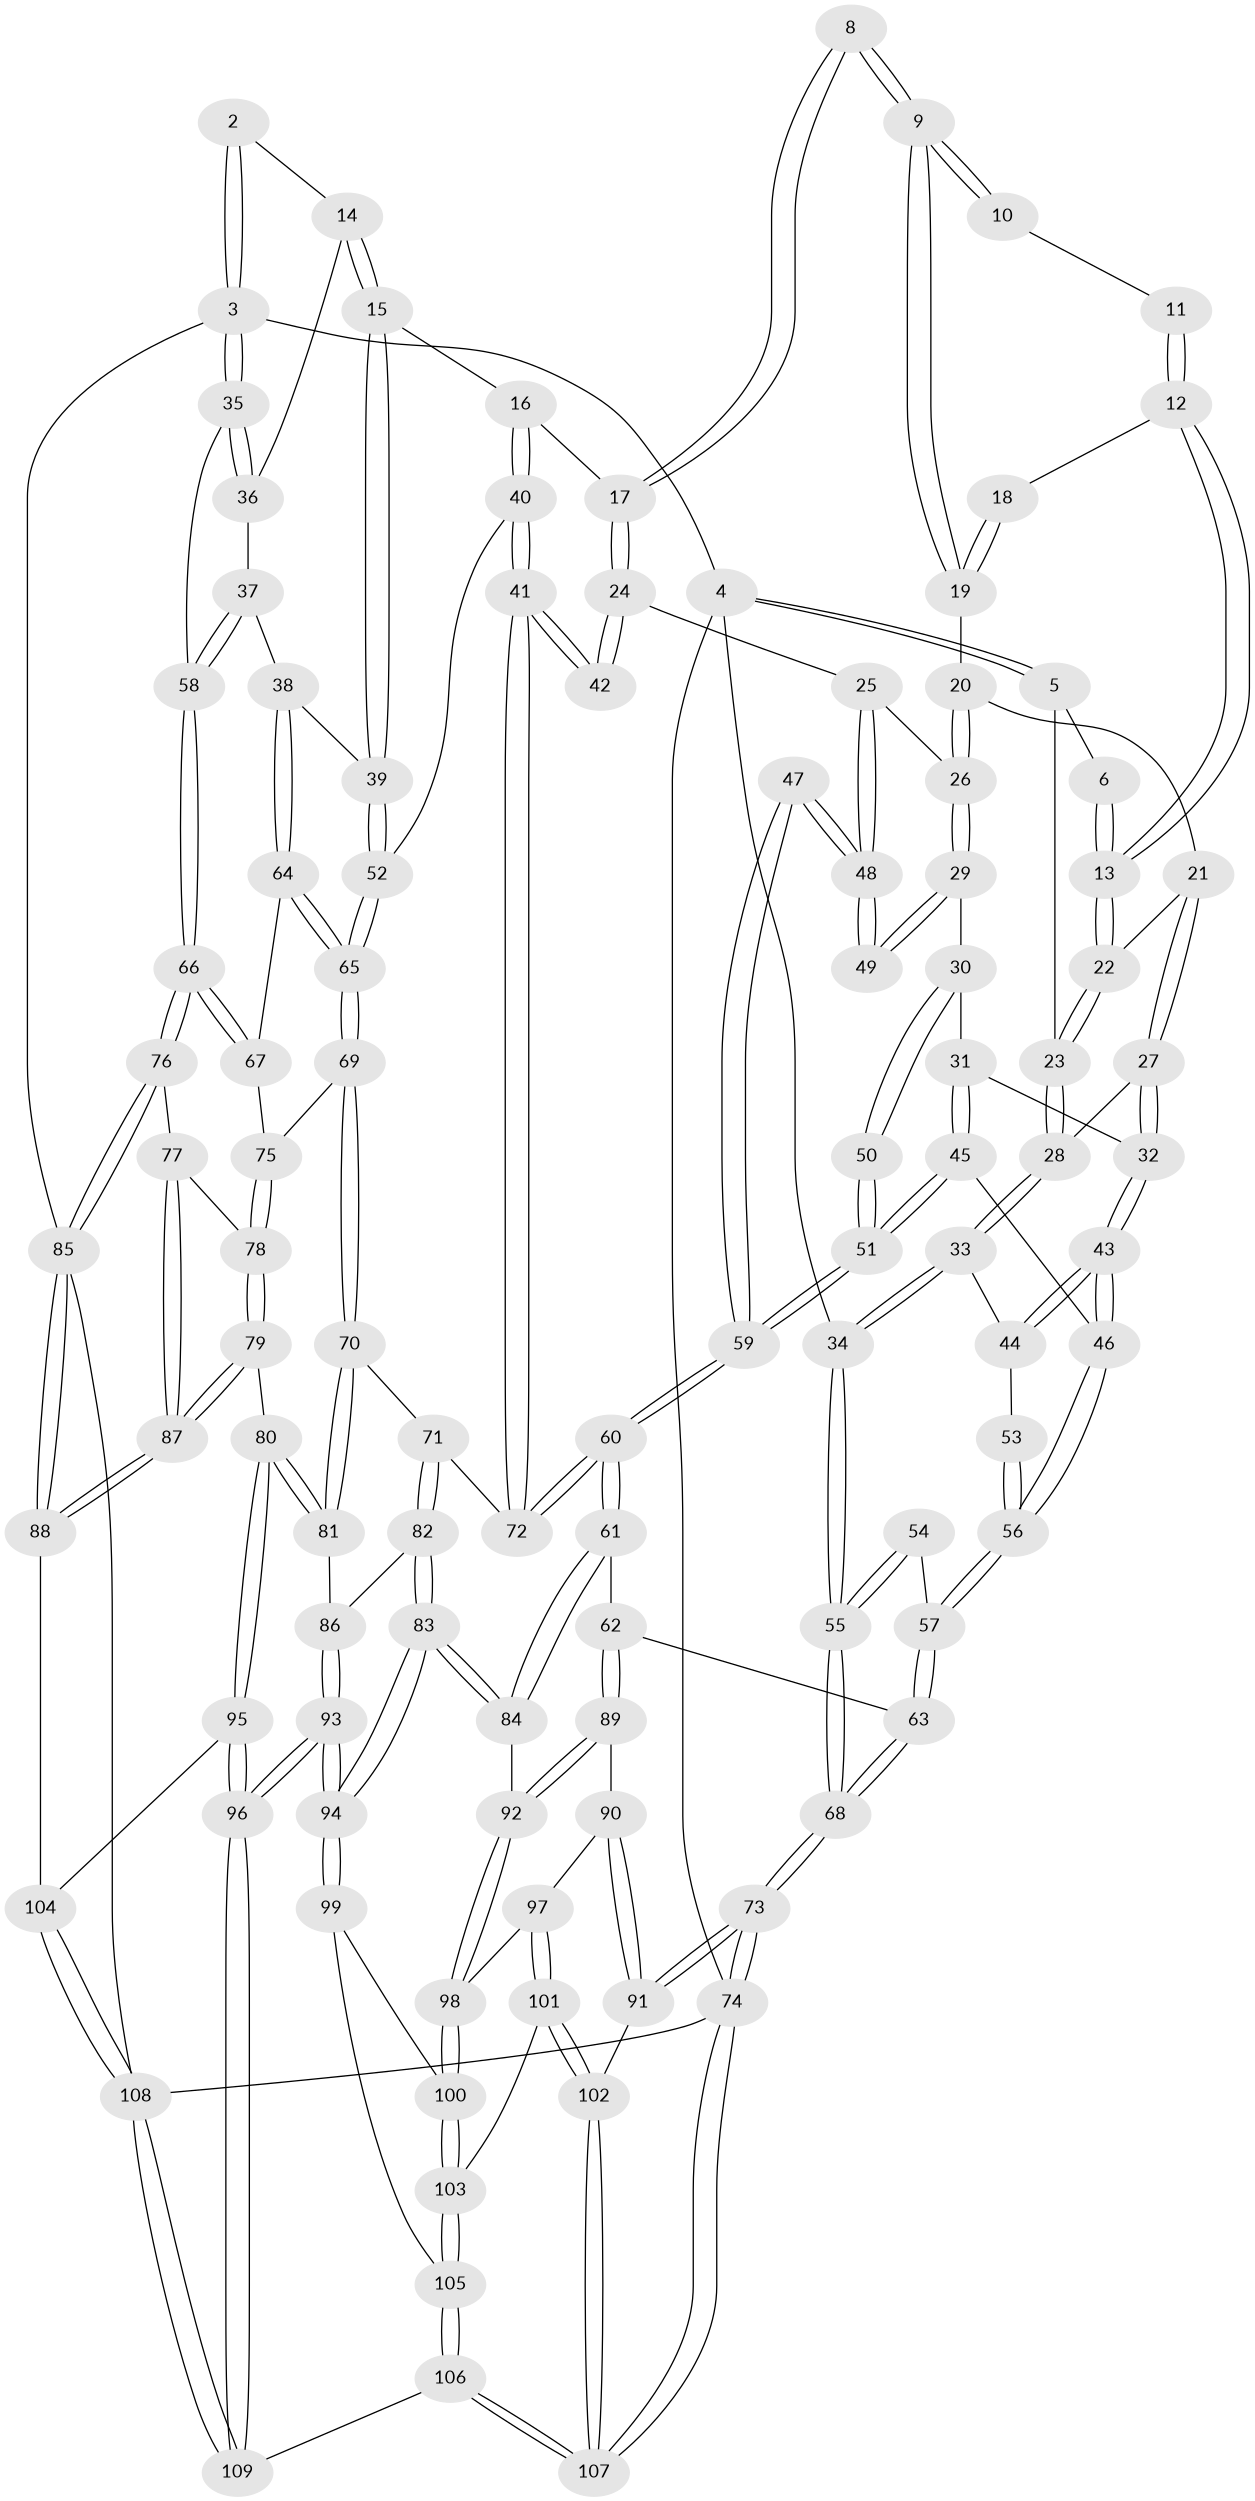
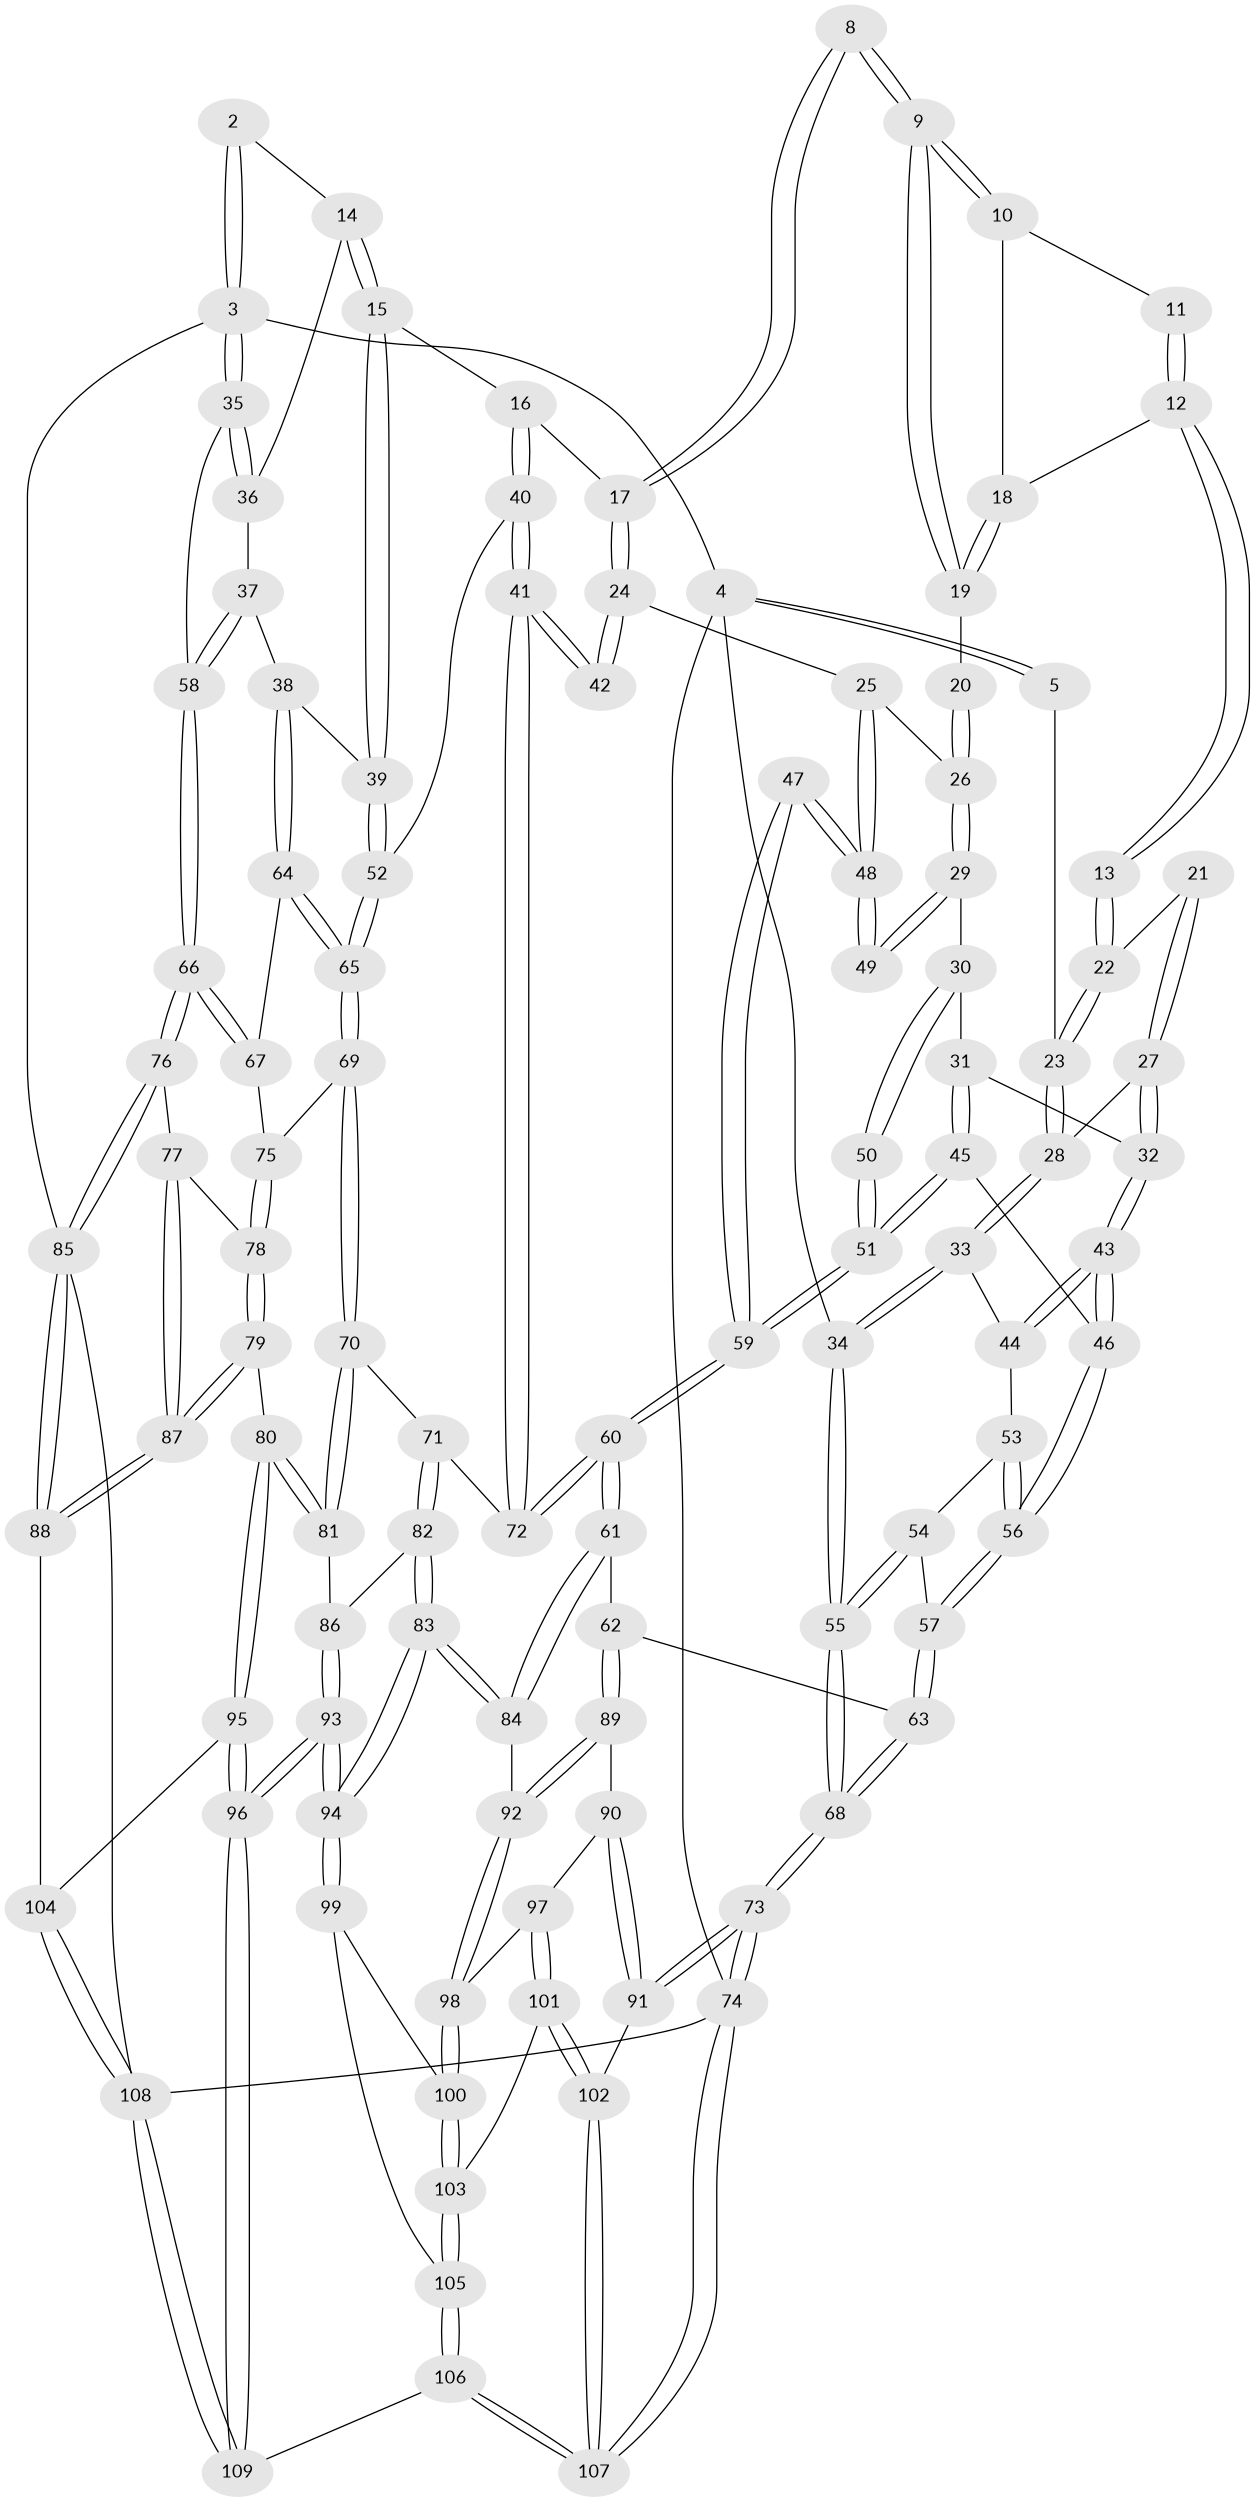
none -> (1003, 358)
(1123, 737) -> none
(1104, 781) -> none
none -> (965, 1486)
